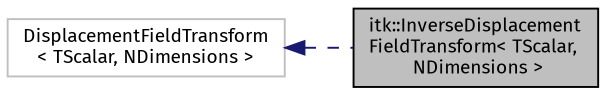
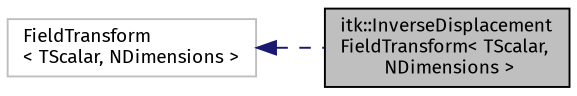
(146, 48) -> (132, 48)
